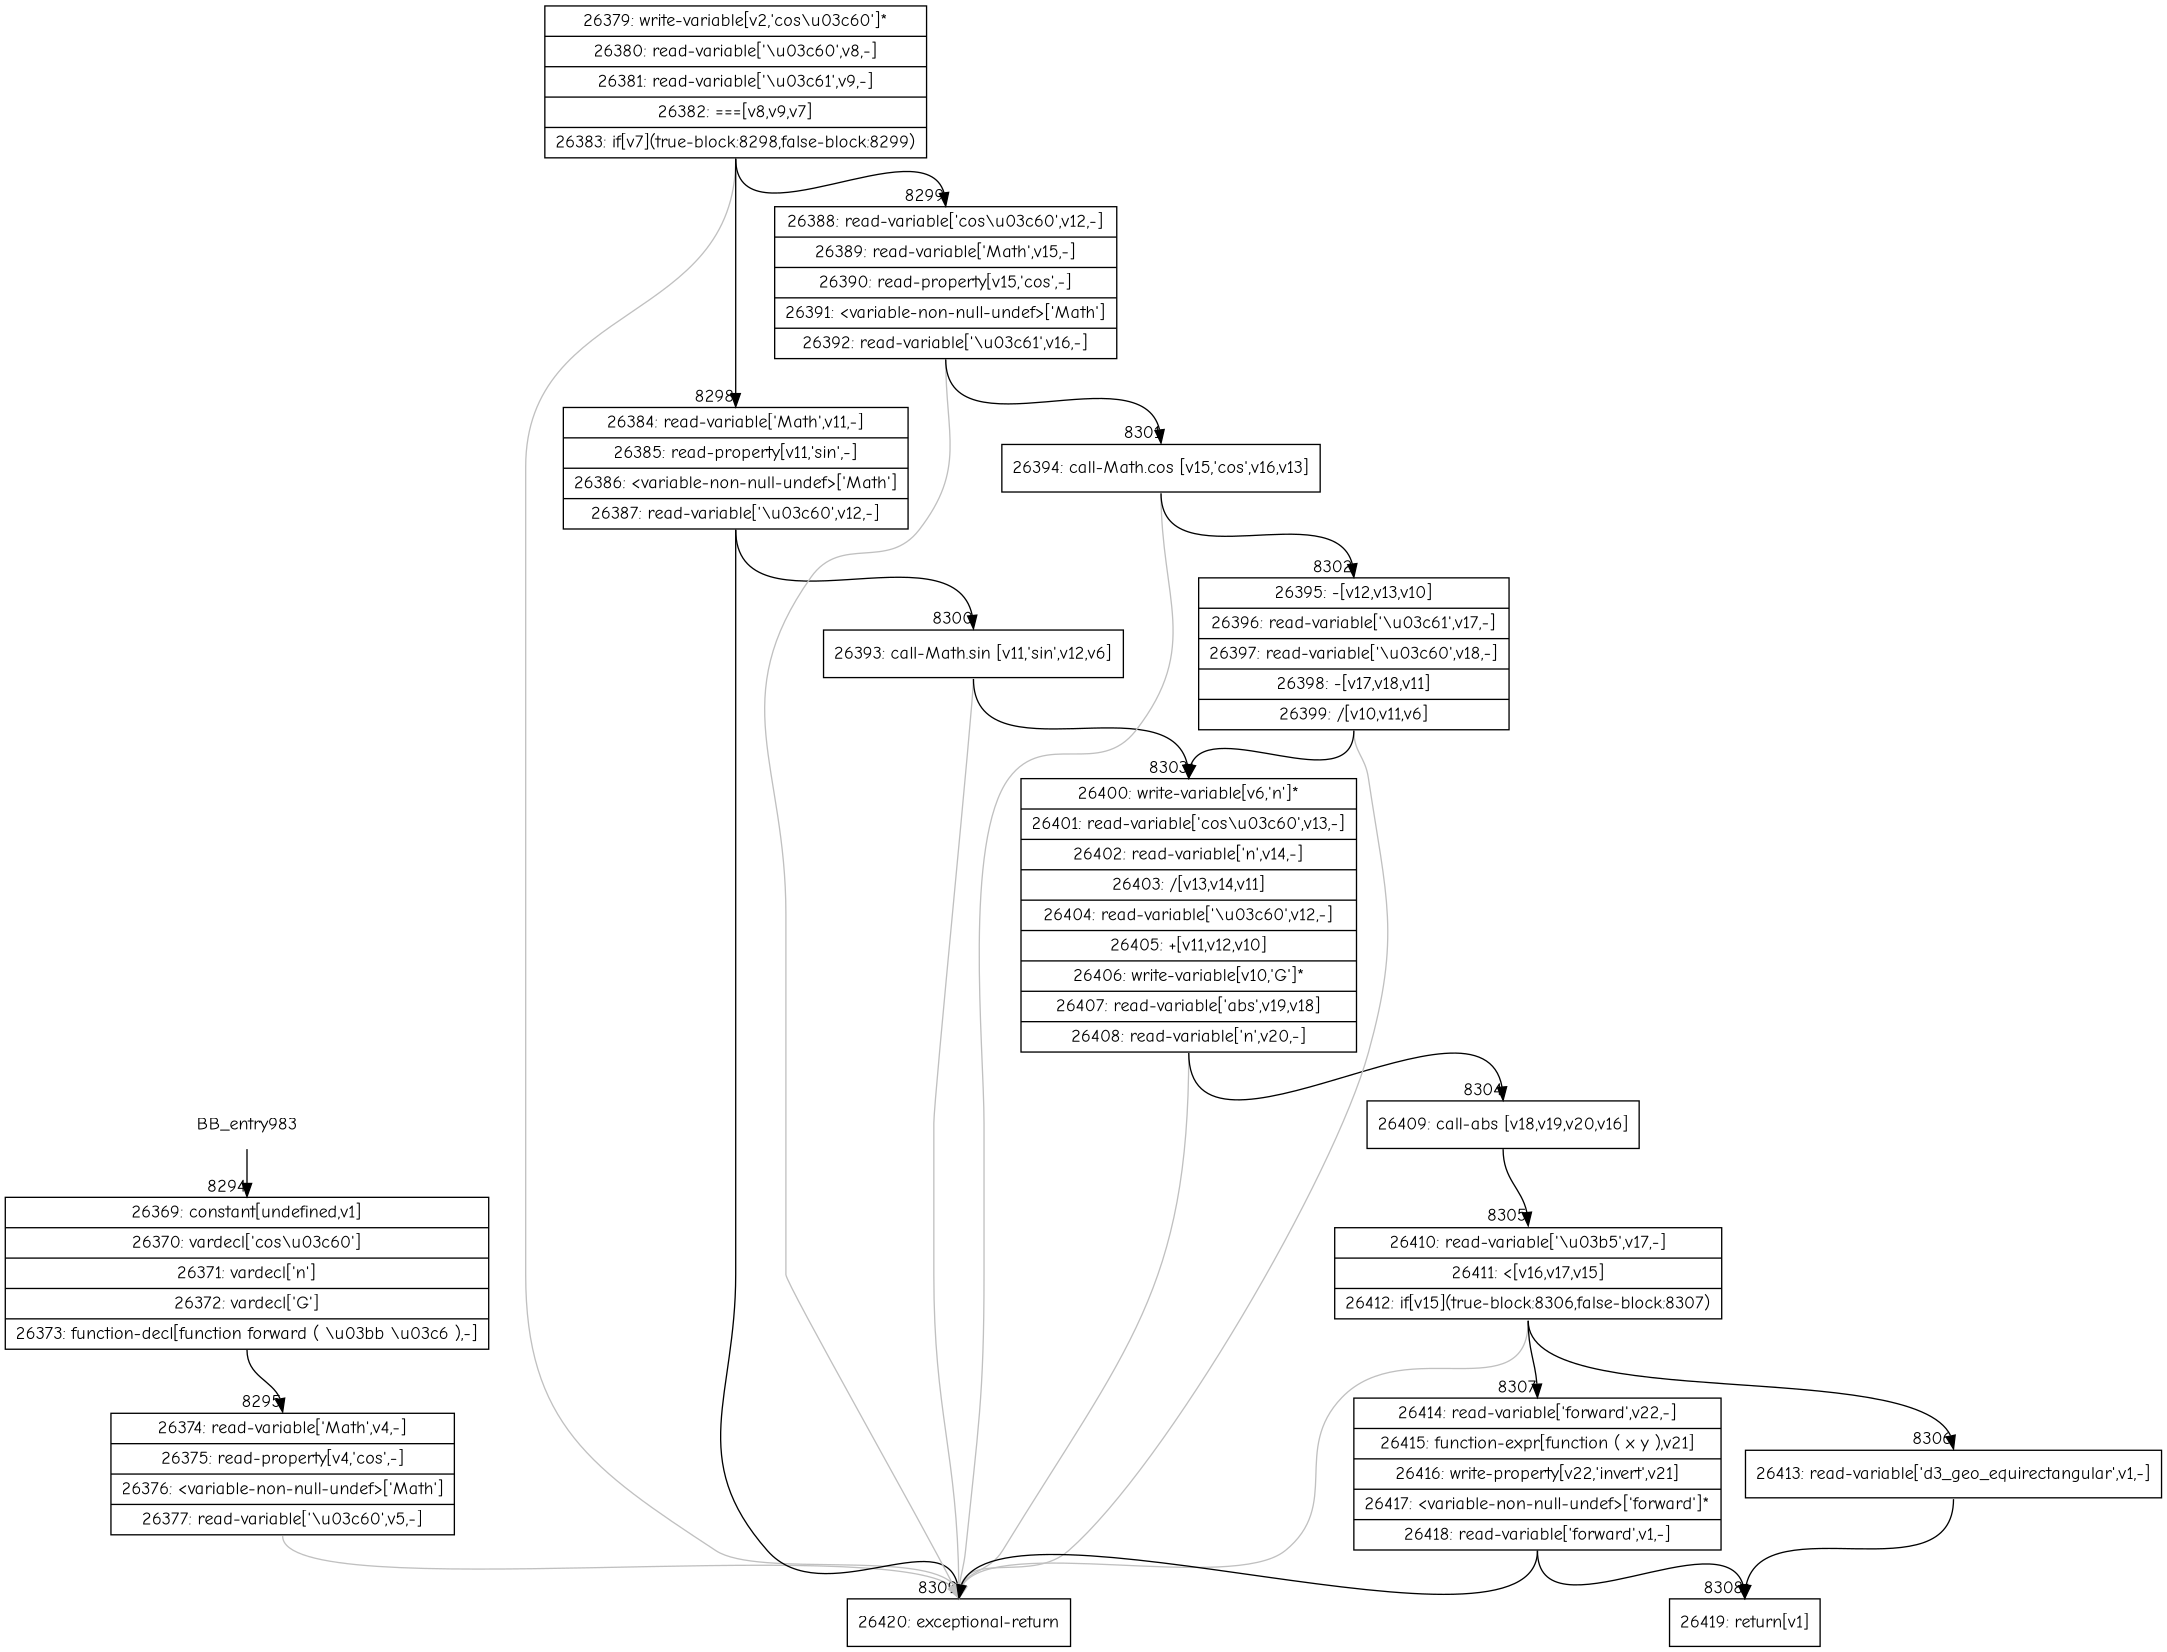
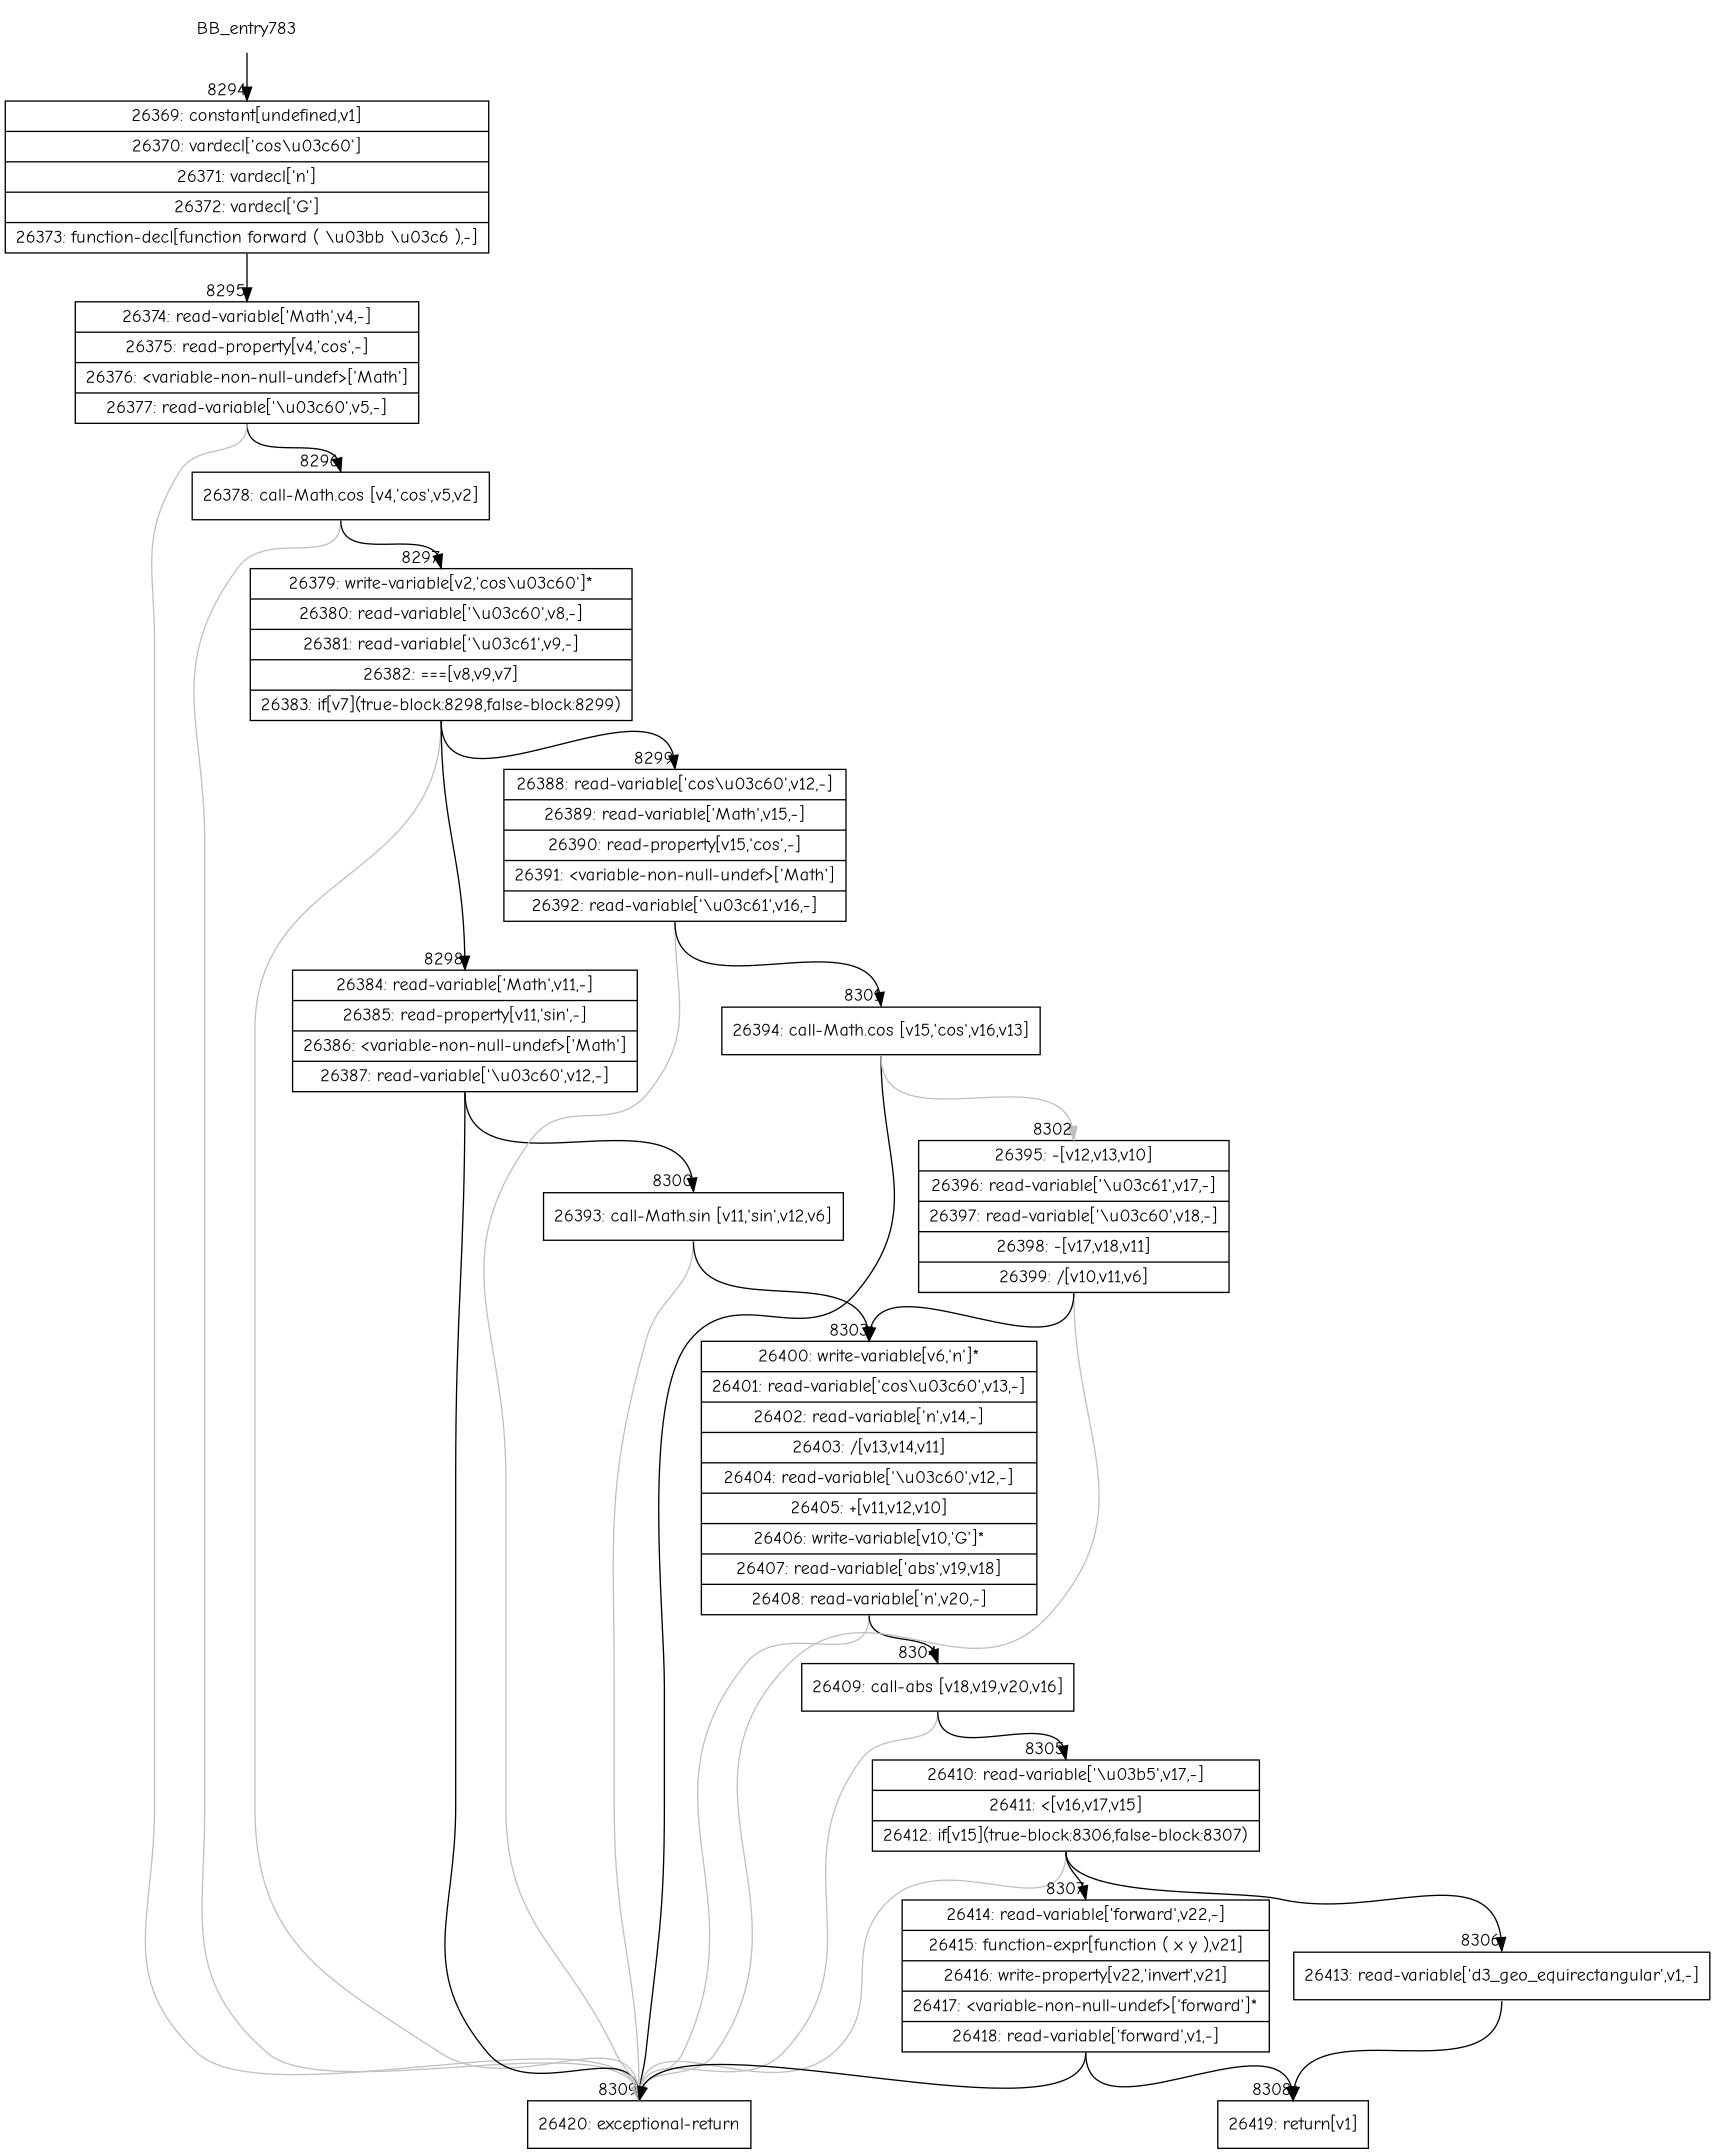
none -> (341, 496)
(1251, 536) -> (971, 1098)
(980, 986) -> (659, 1497)
(247, 1125) -> (247, 29)
none -> (827, 1937)
